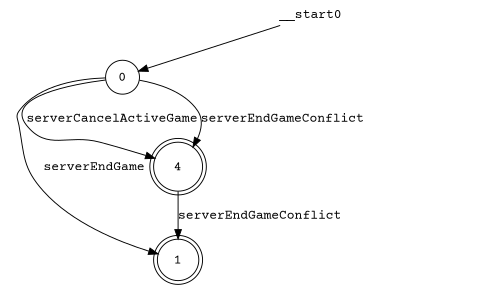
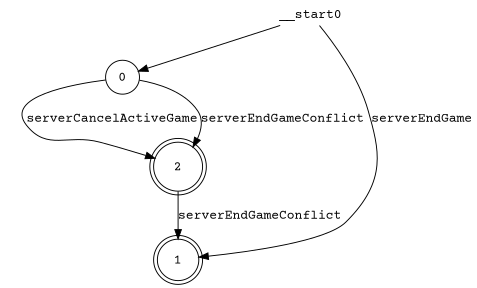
(27, 166) -> (369, 191)
(178, 167) -> (178, 167)
